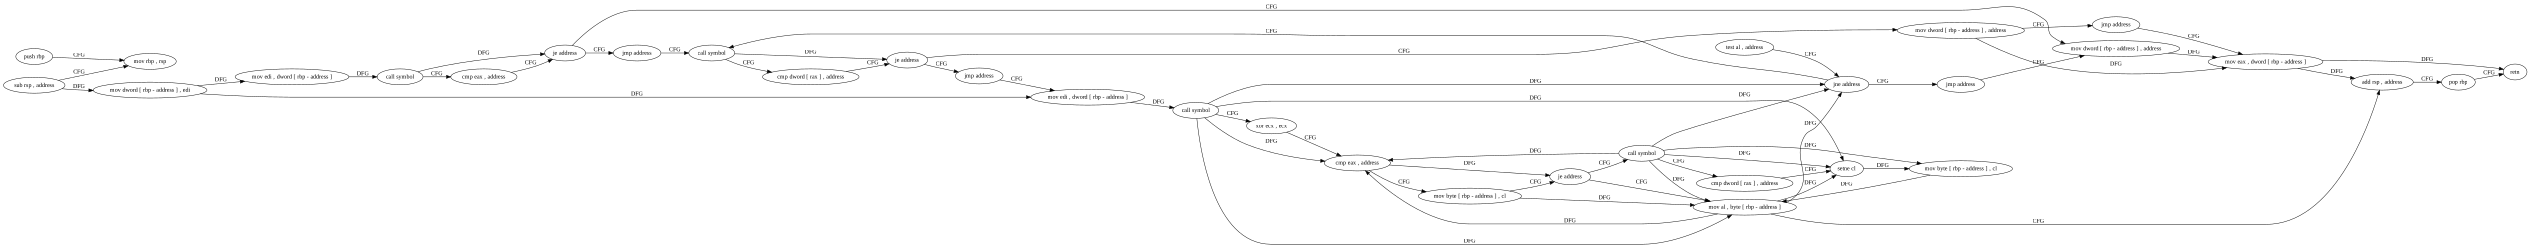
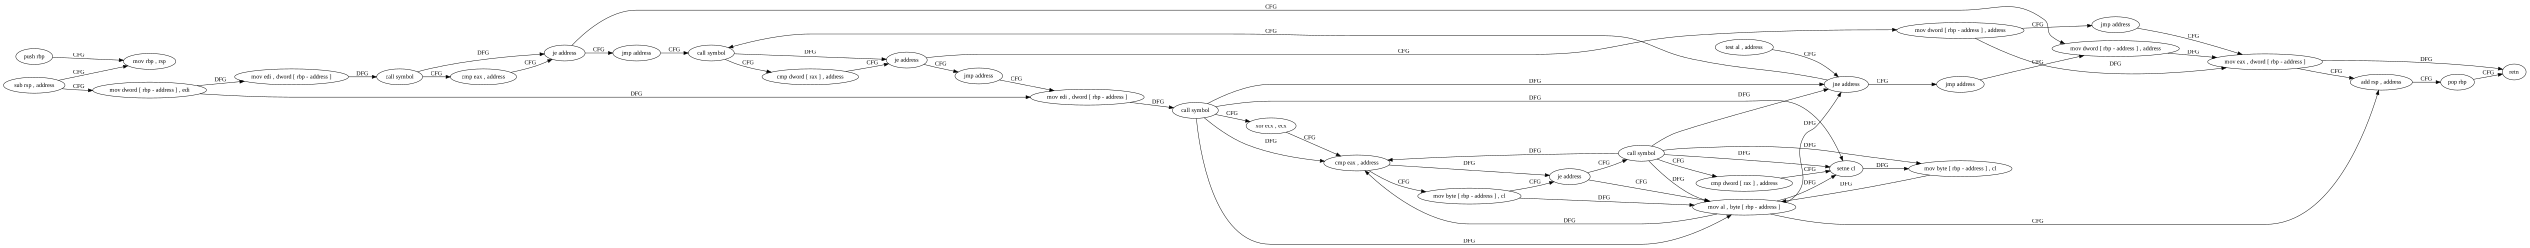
(2337, 71) -> (2336, 71)
(79, 86) -> (79, 86)
